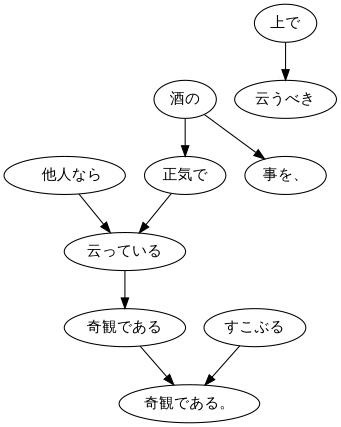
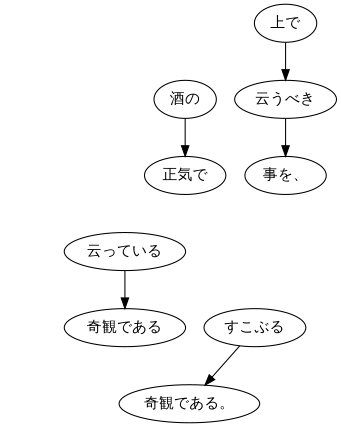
(230, 134) -> (286, 132)
(65, 175) -> none
(159, 209) -> none
(153, 361) -> none
